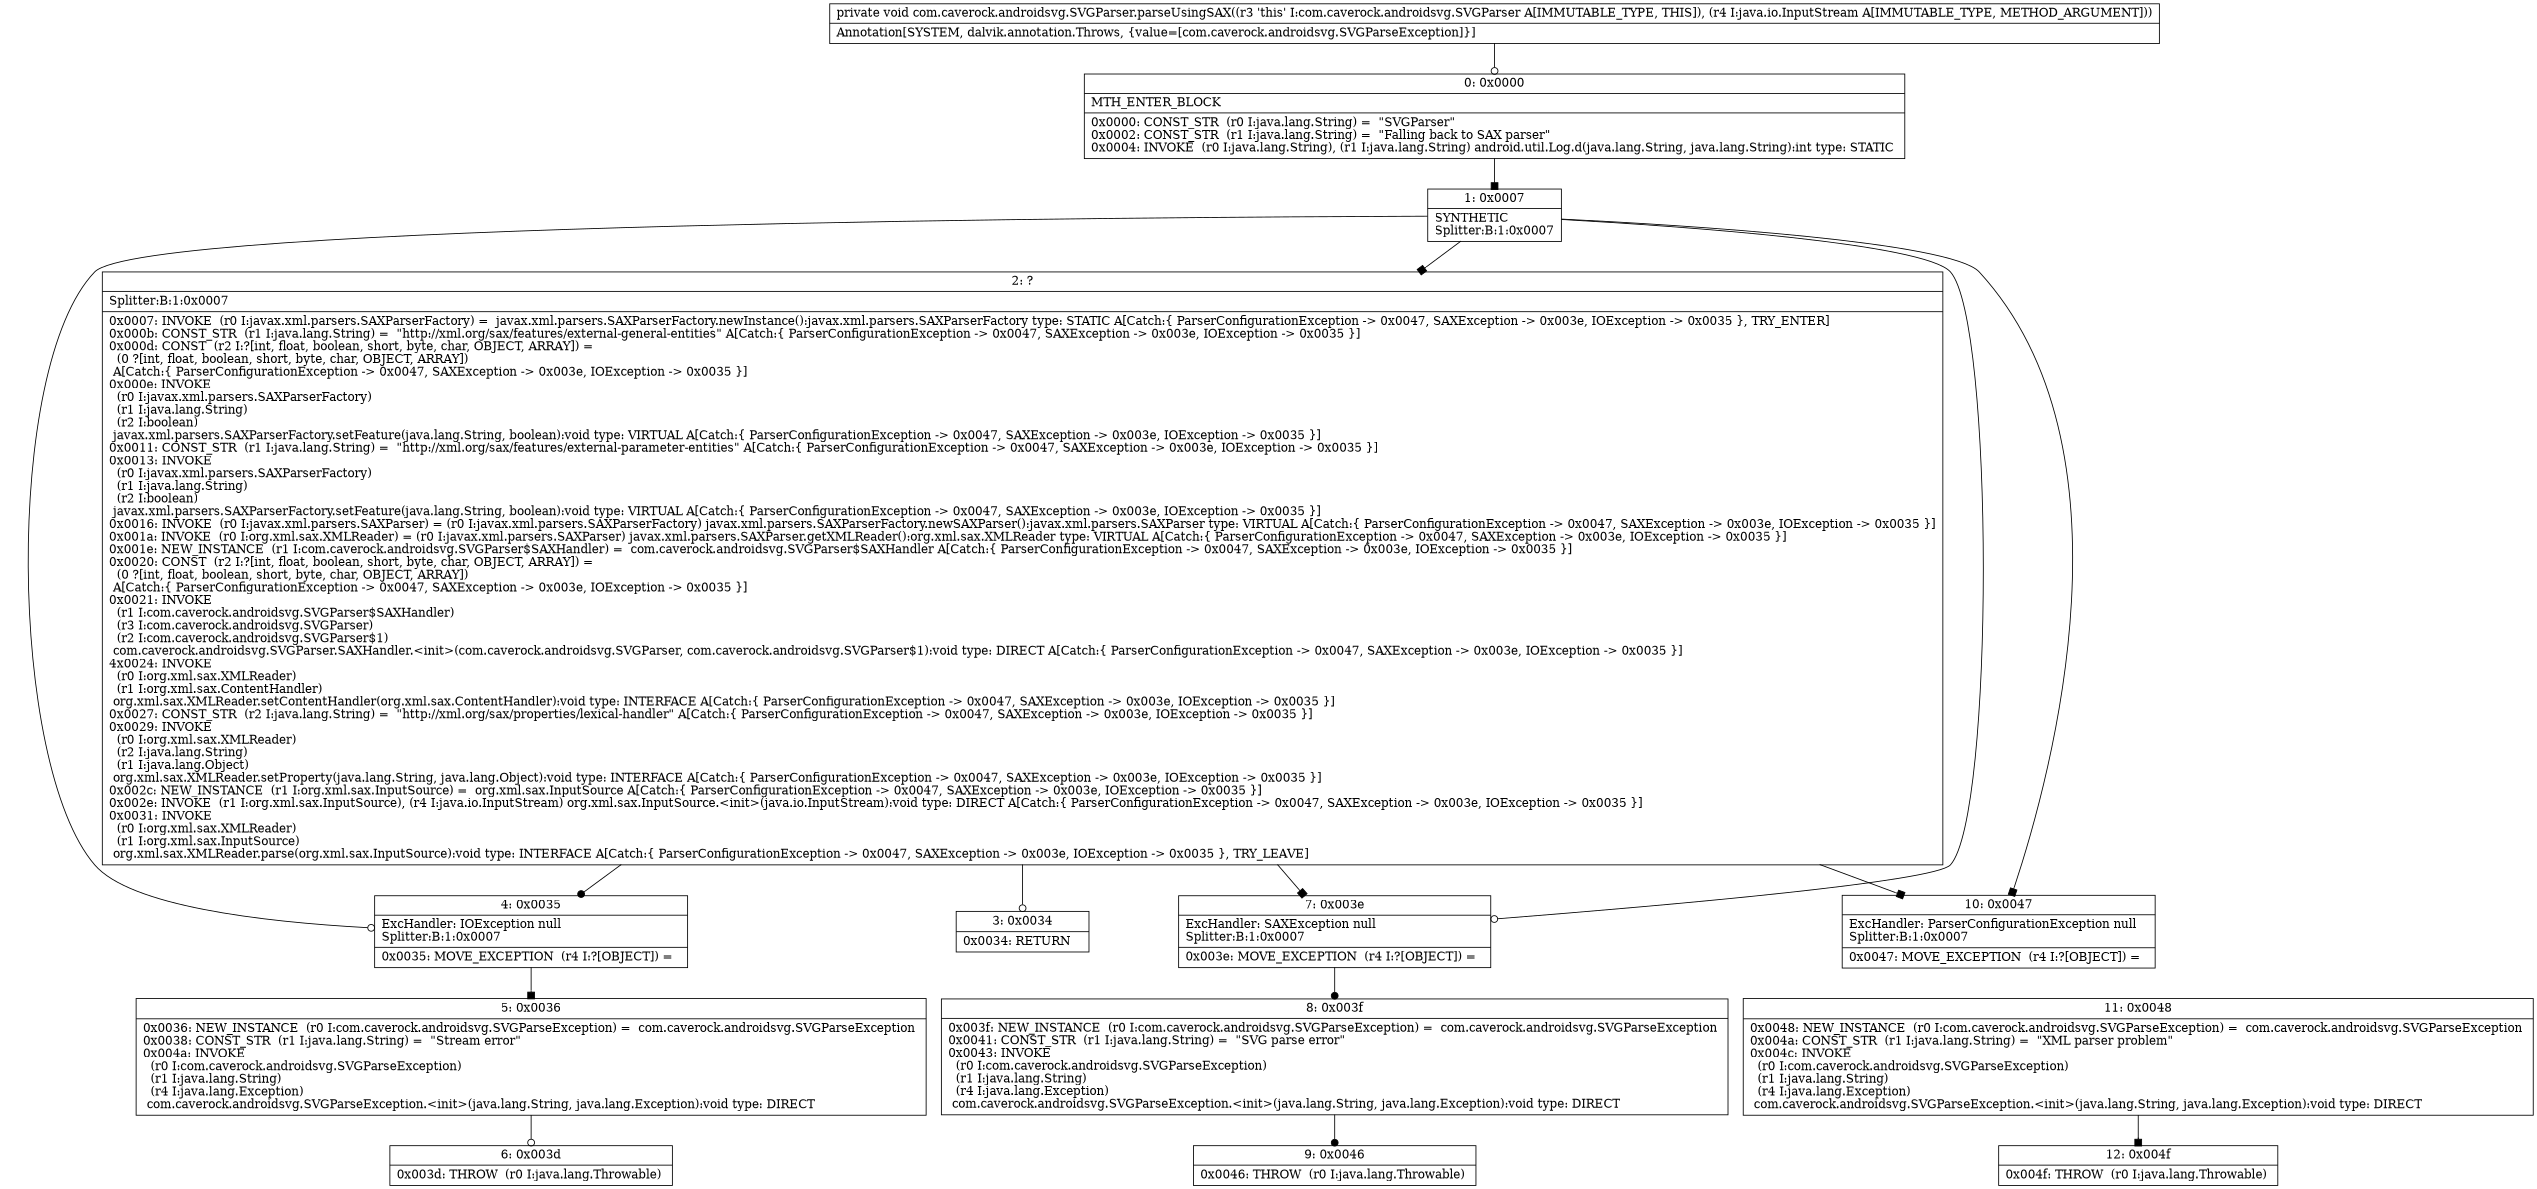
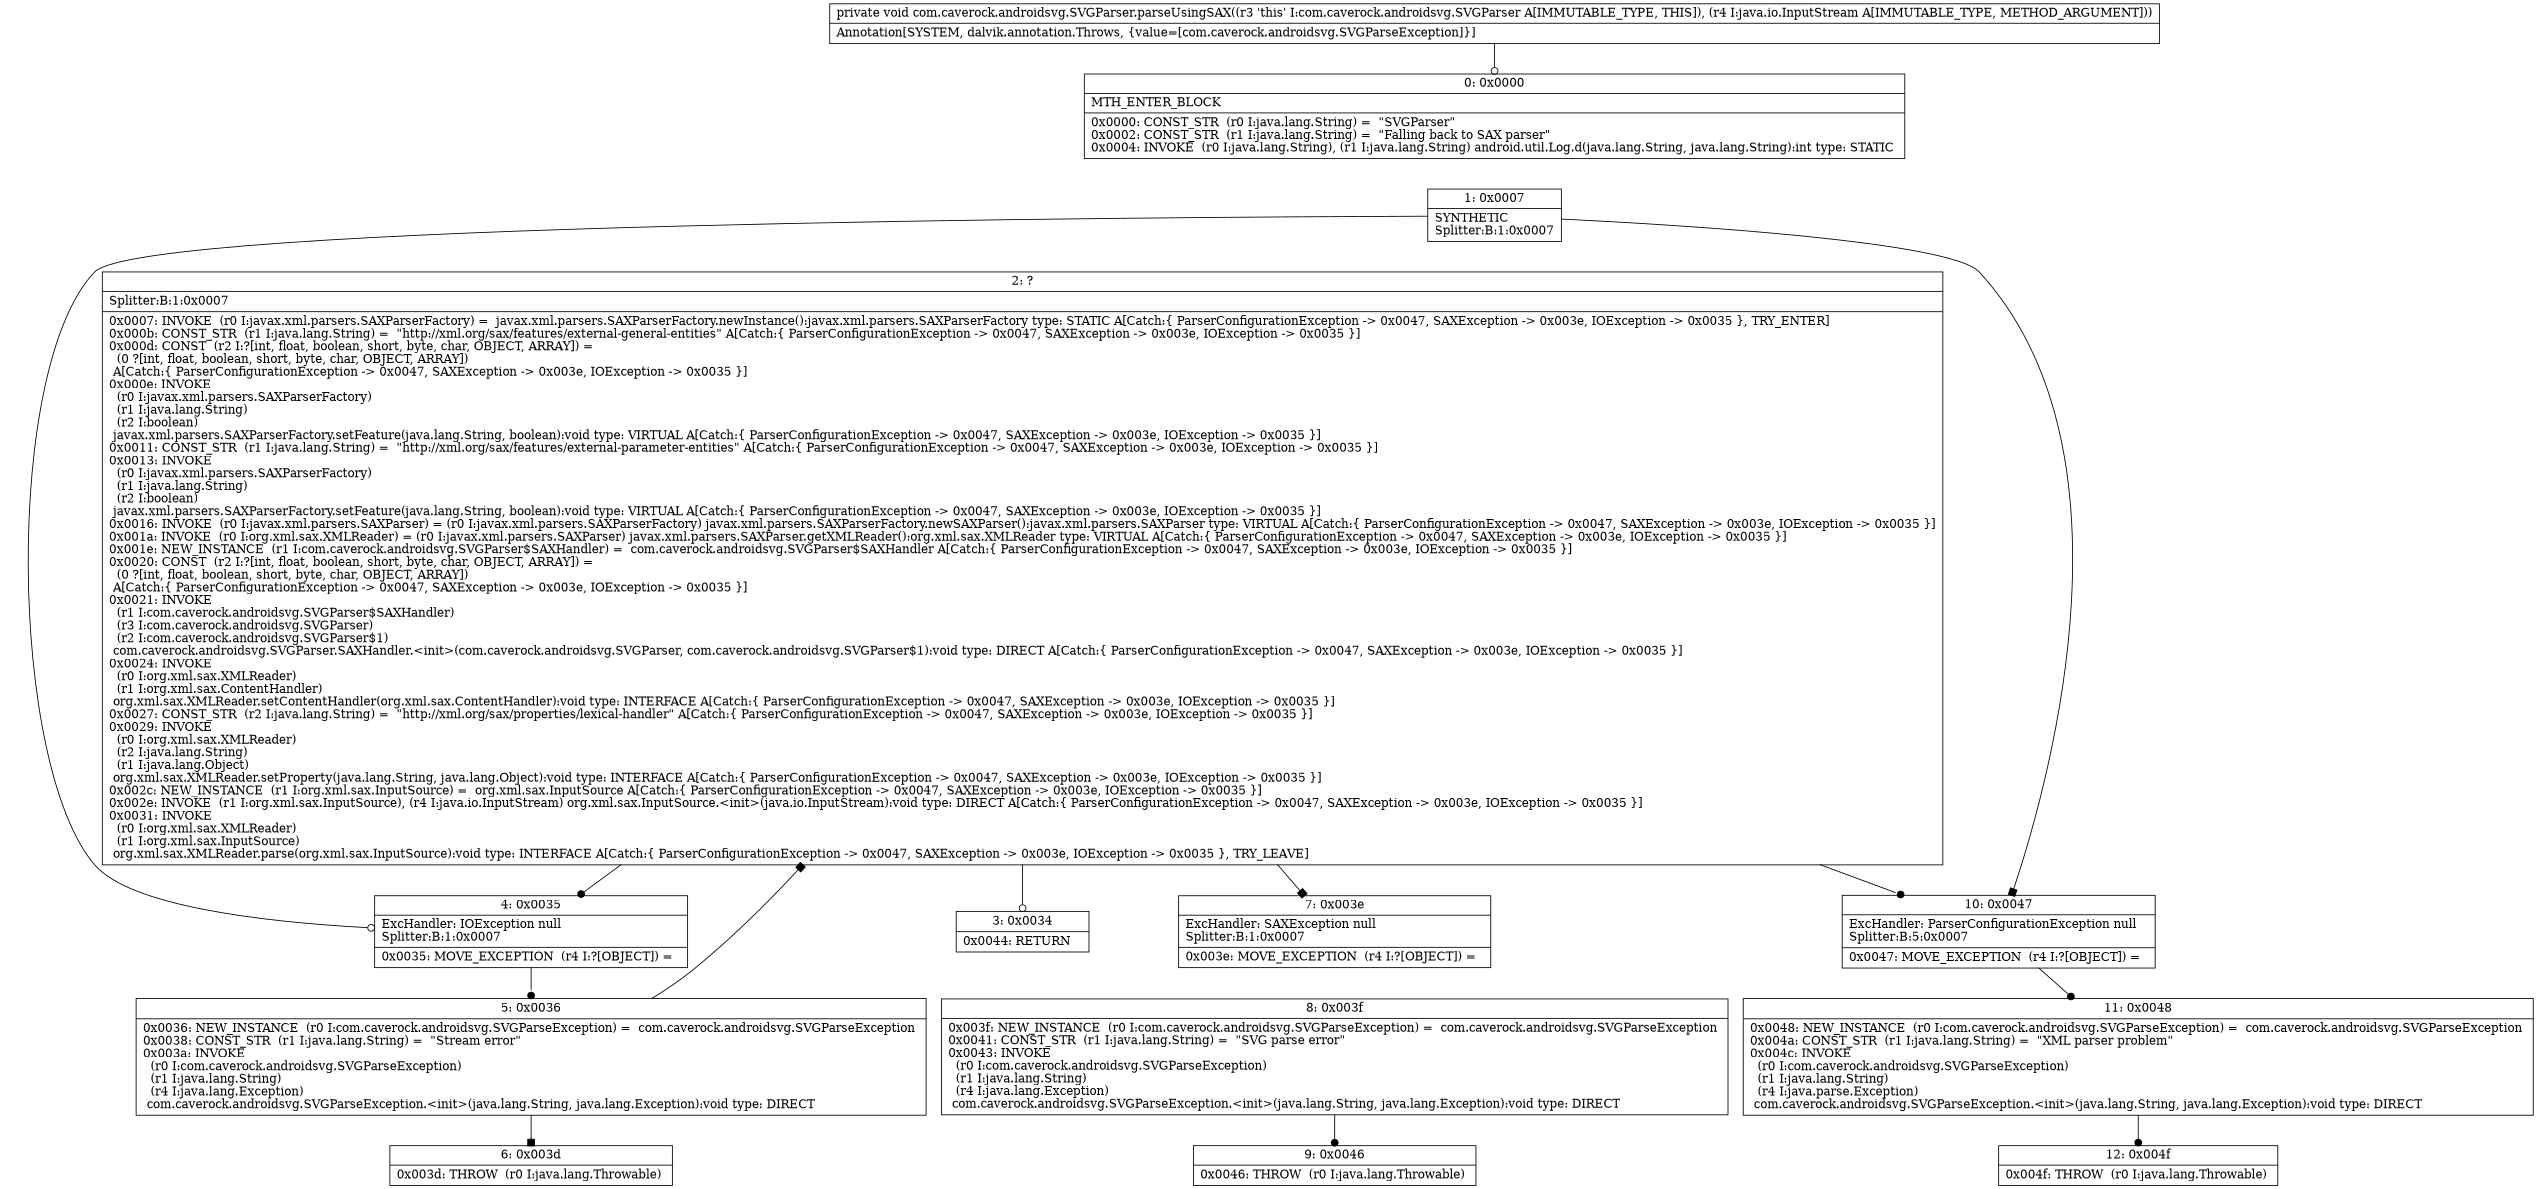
(1495, 170) -> none
(1444, 254) -> (728, 940)
(1983, 600) -> none
(164, 664) -> (164, 664)
(1858, 879) -> (1858, 879)
(1909, 937) -> (1909, 937)
(1023, 941) -> (1023, 941)
(531, 979) -> (531, 979)
(1335, 980) -> none
none -> (2053, 981)
(198, 1054) -> (198, 1054)
(1830, 1092) -> (1834, 1092)
(531, 1127) -> (531, 1127)
(2138, 1127) -> (2138, 1127)
